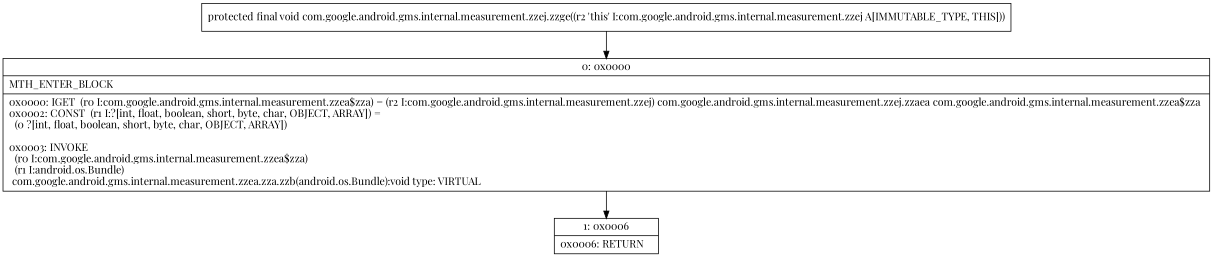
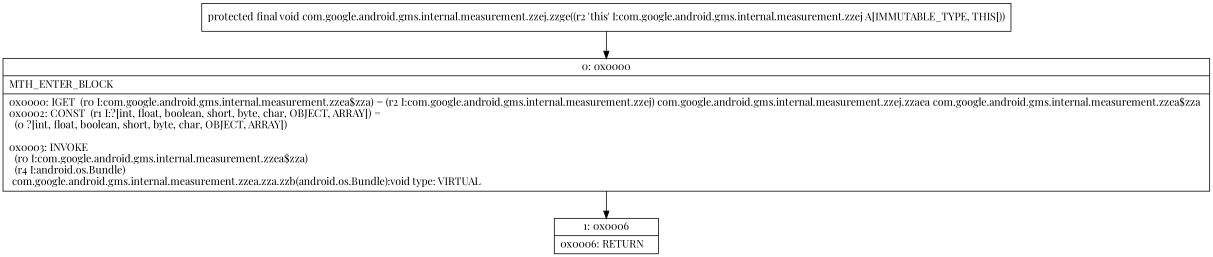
(67, 170) -> (67, 170)
